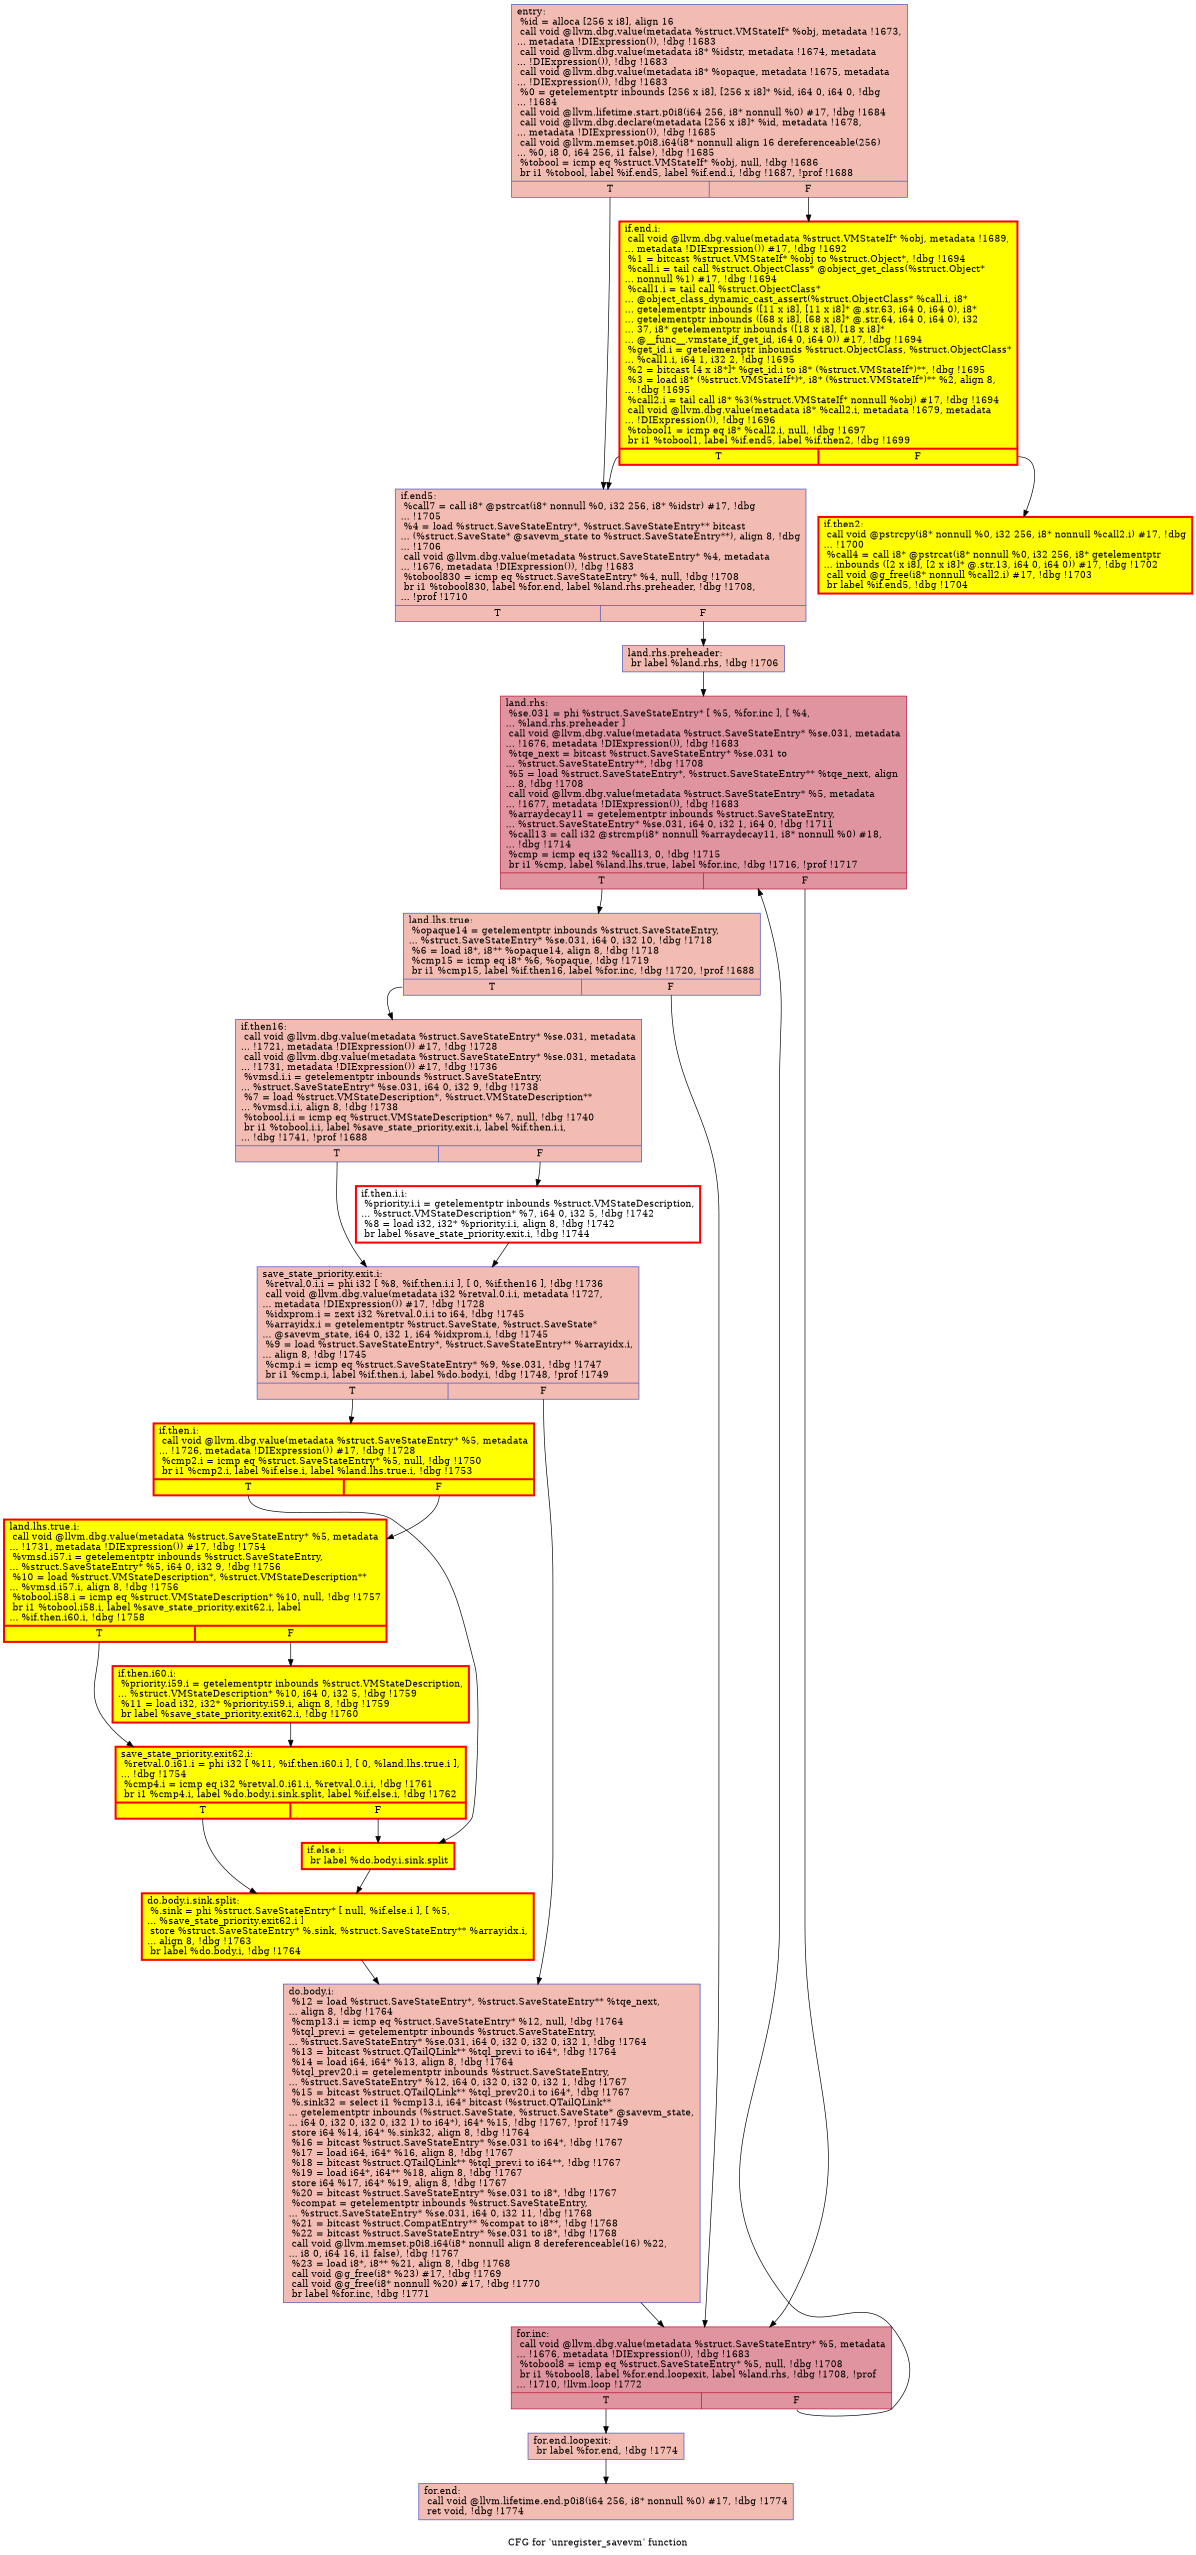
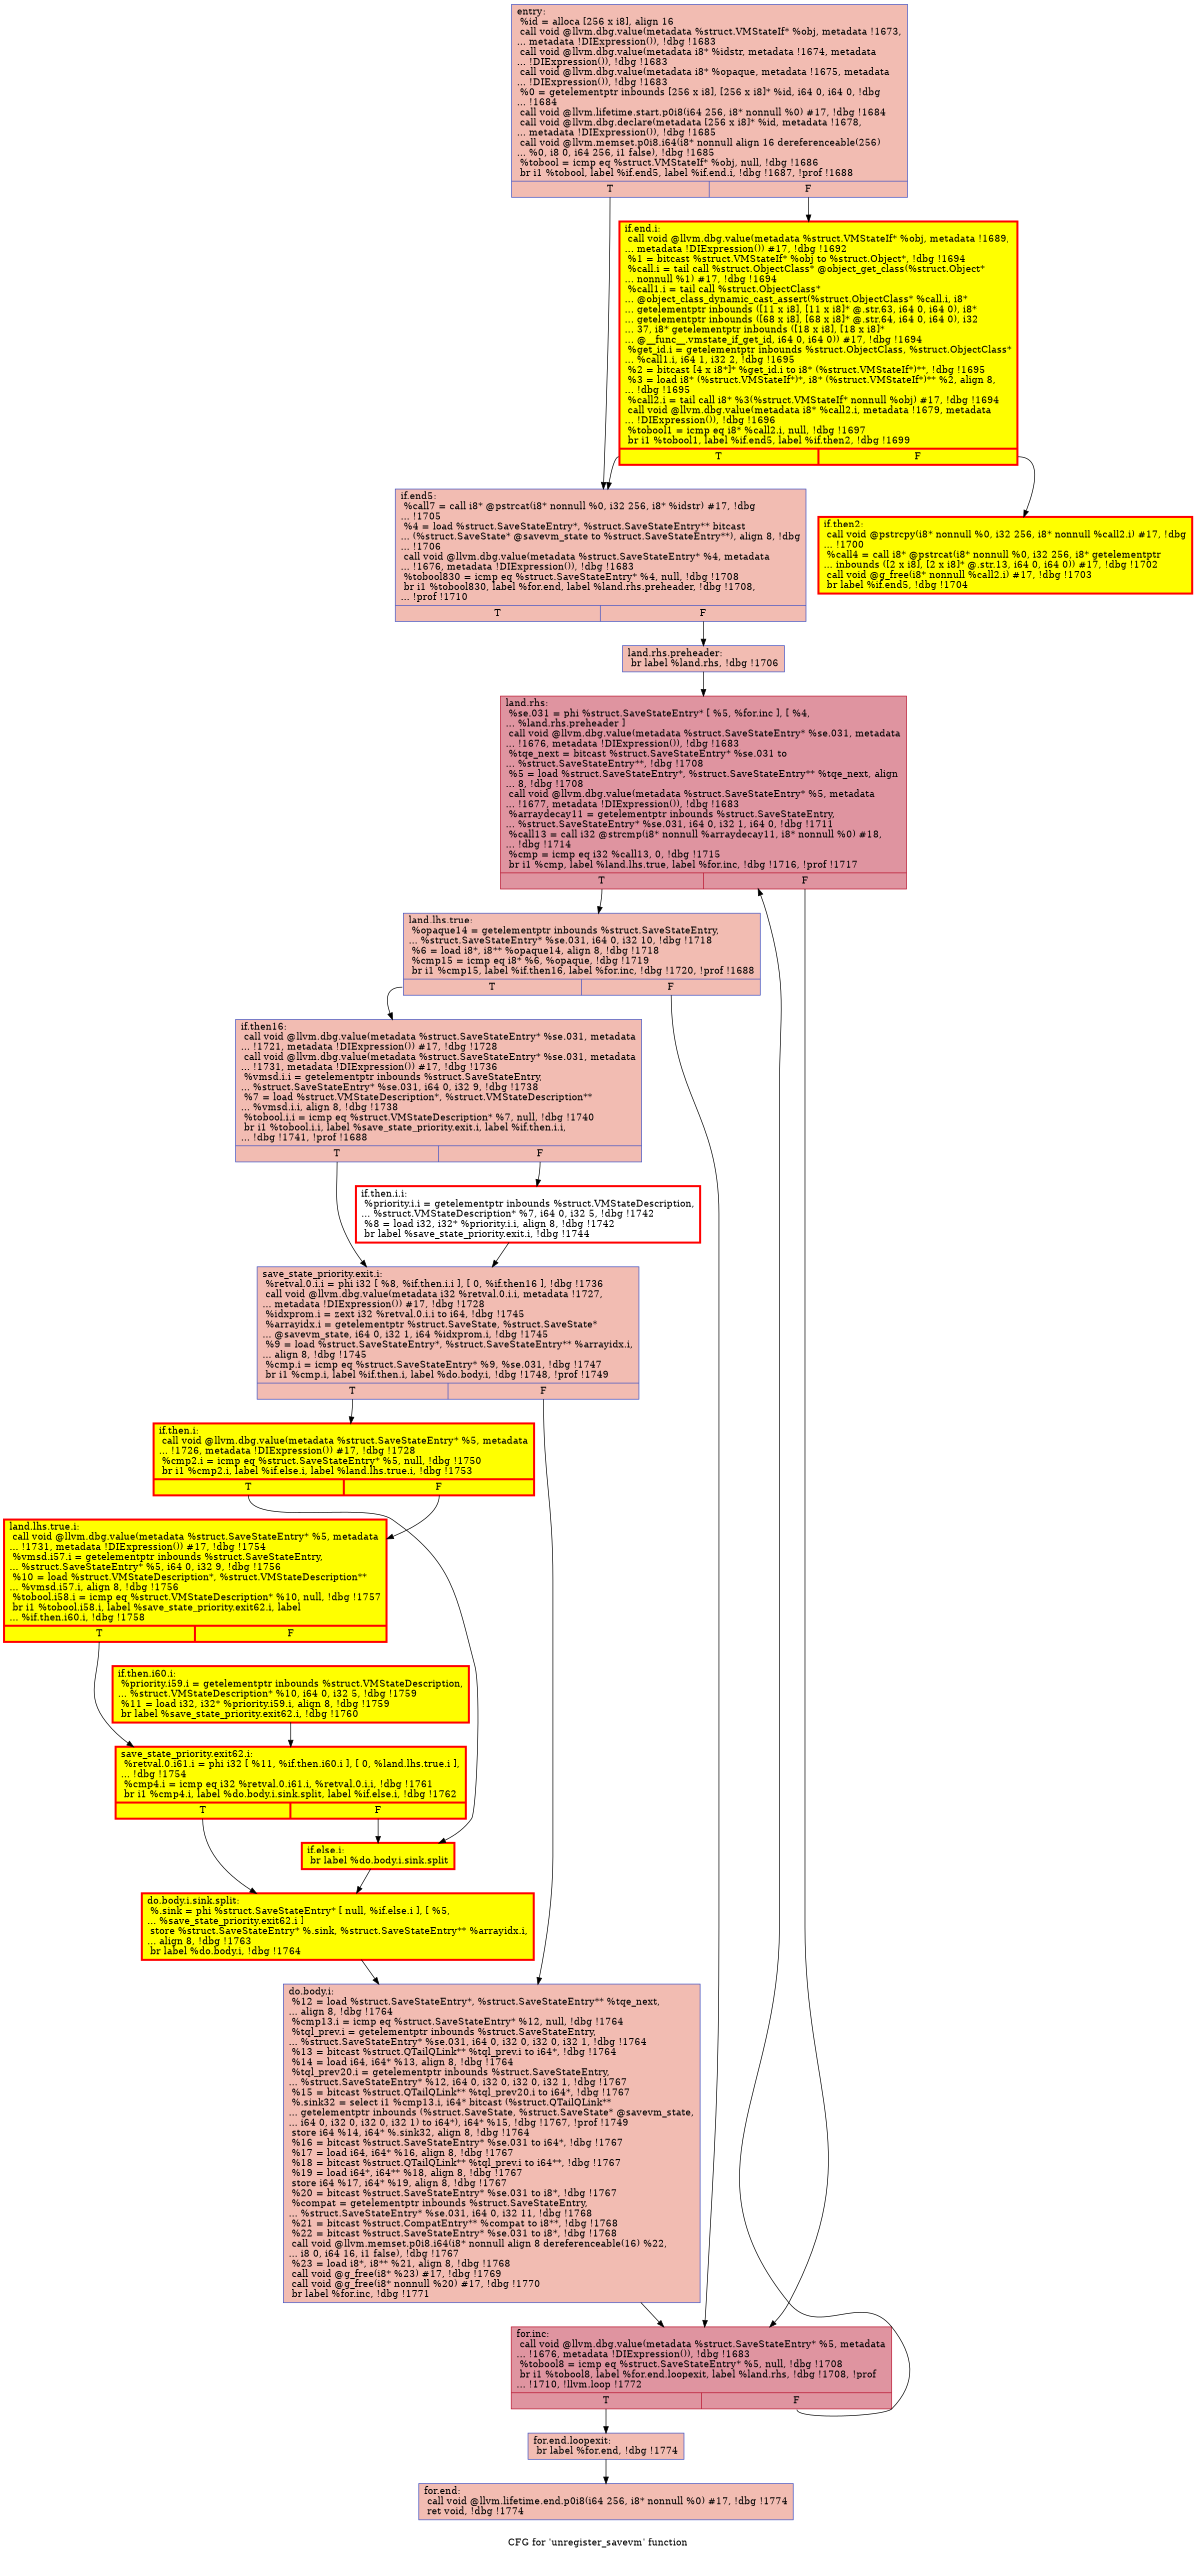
(291, 1651) -> none
